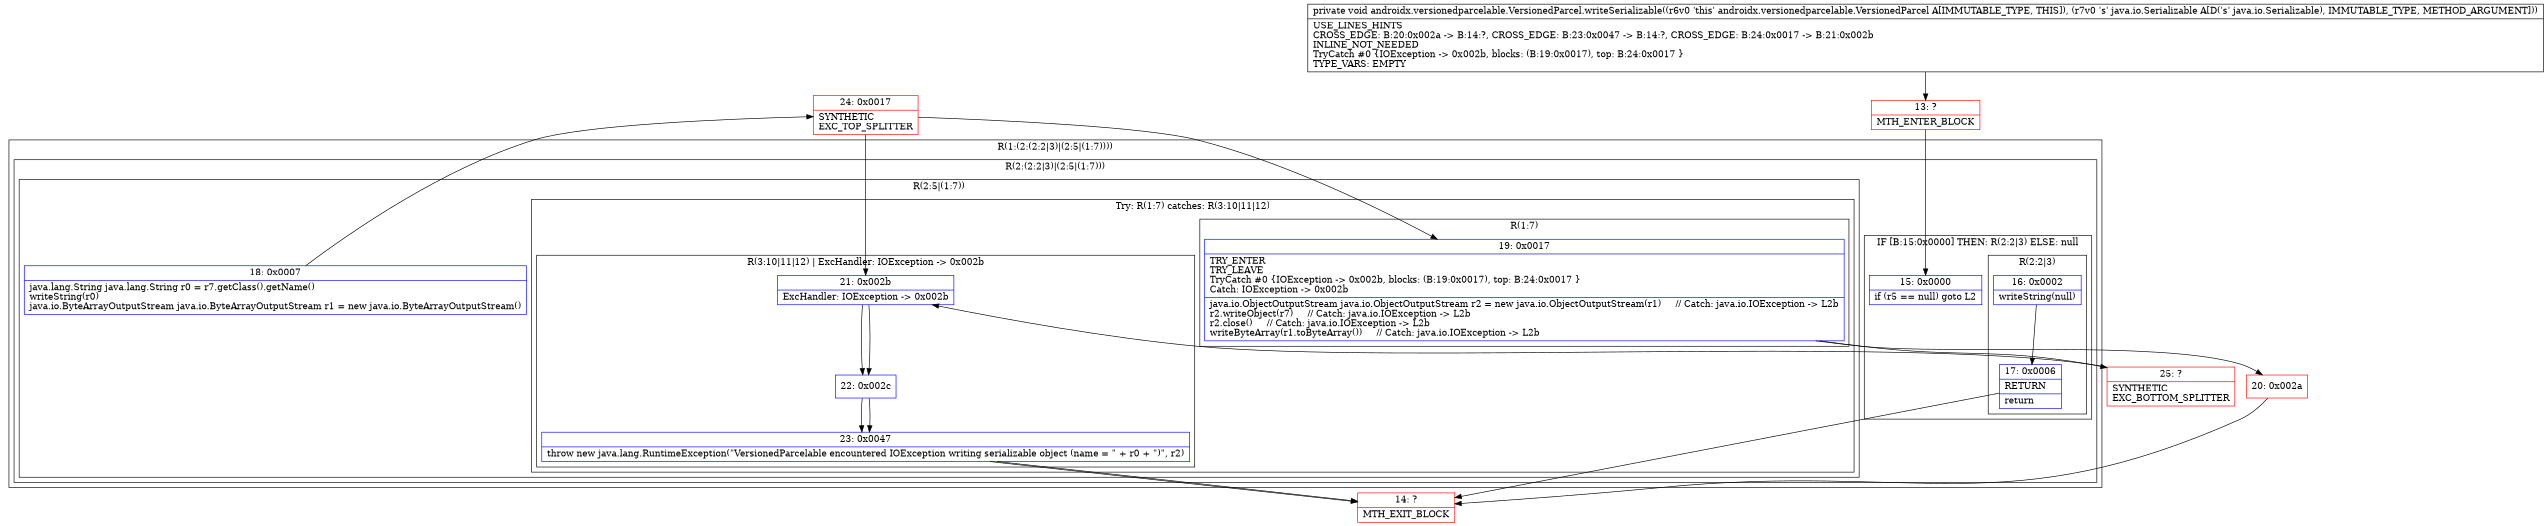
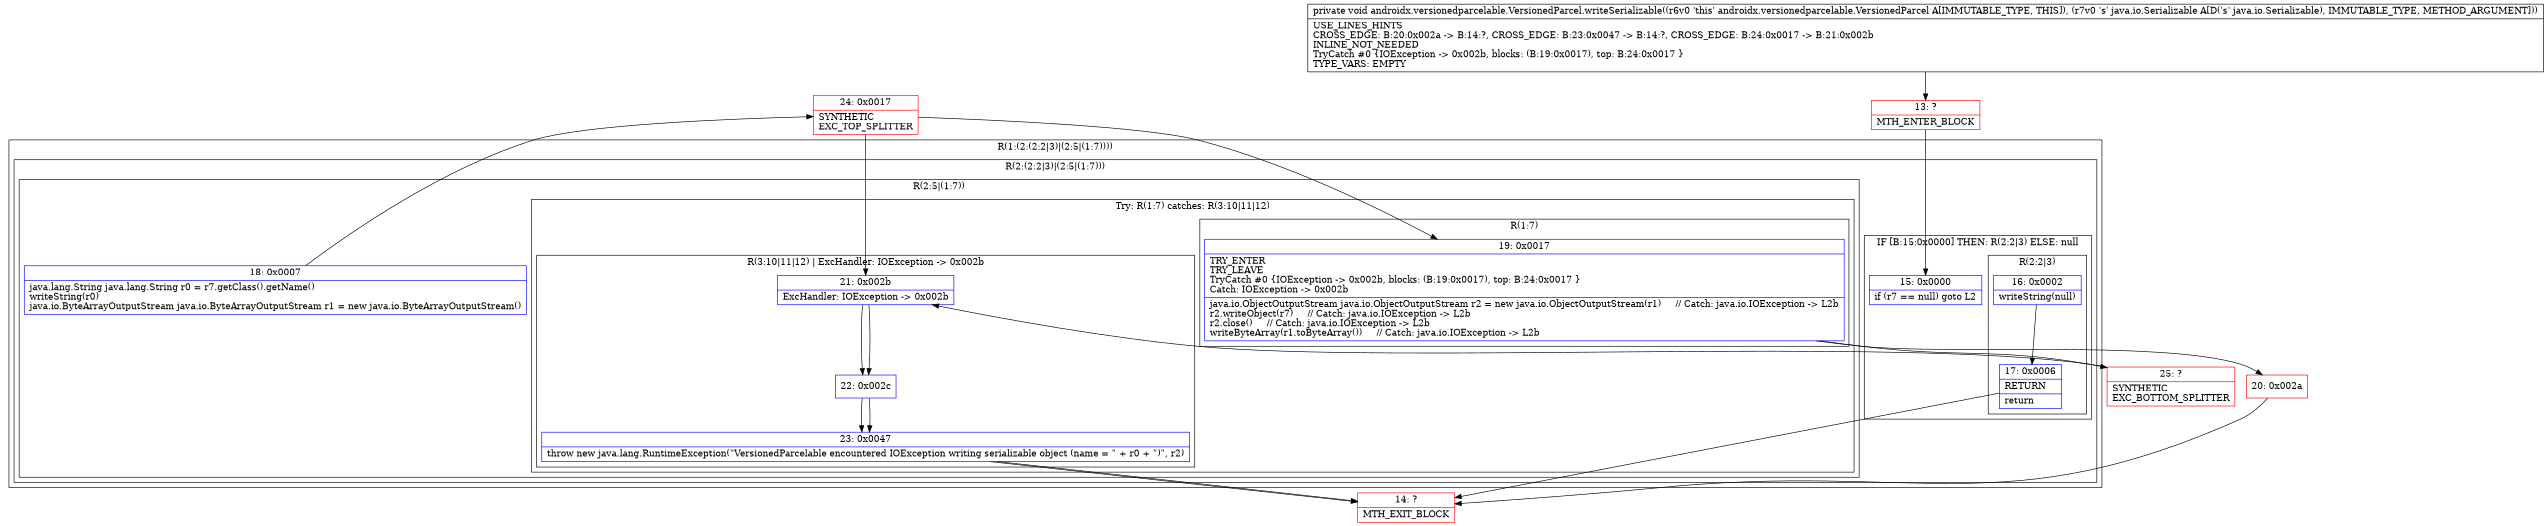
(1926, 297) -> (1926, 297)
